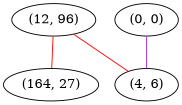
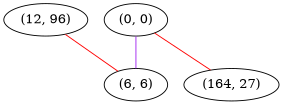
(52, 52) -> (183, 52)
(147, 85) -> (136, 85)
